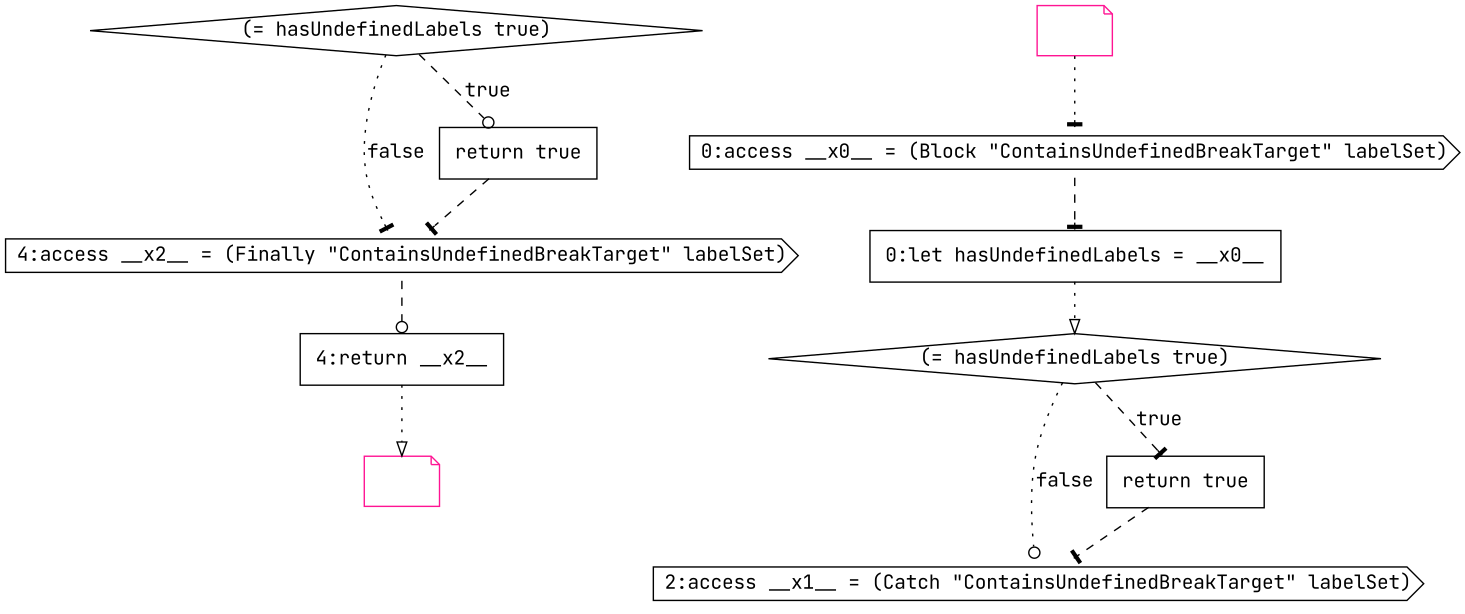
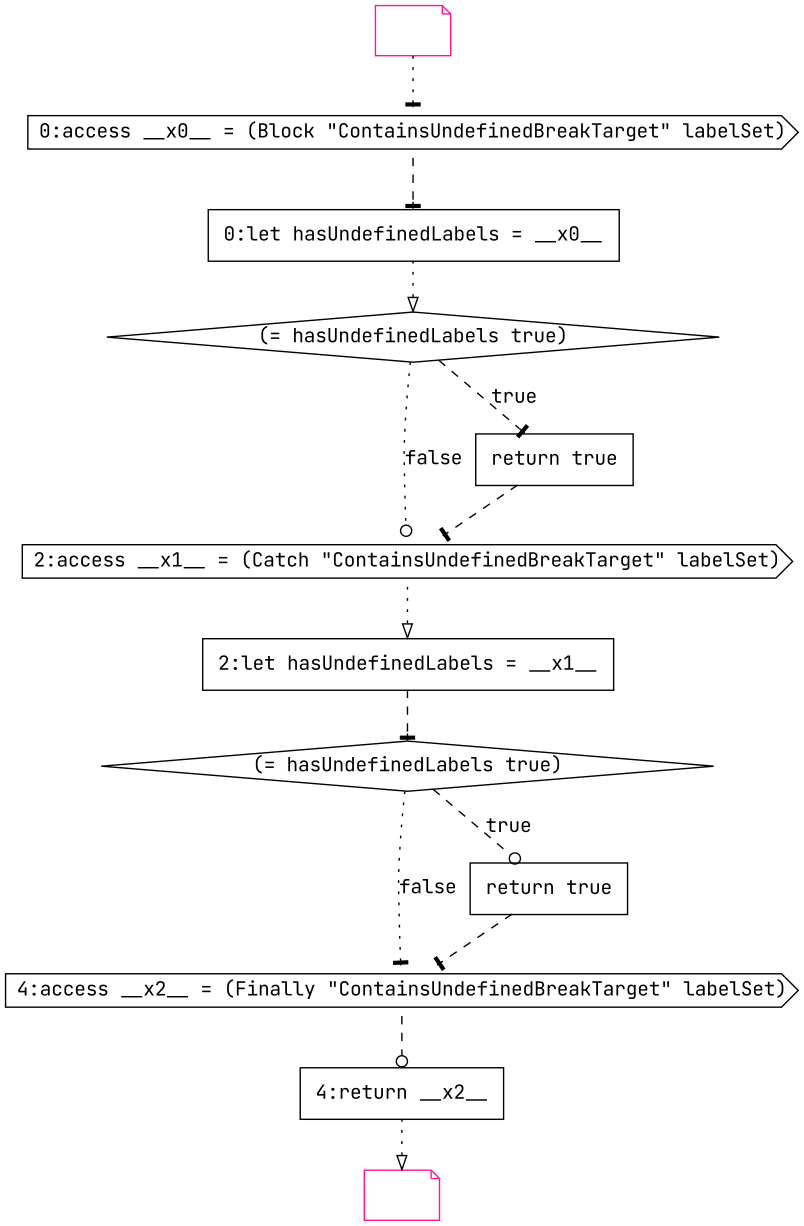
none -> (407, 664)
